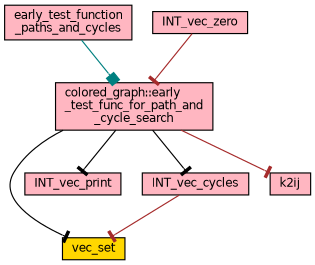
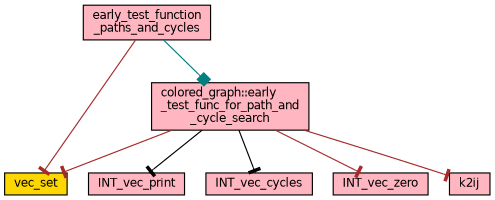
(174, 56) -> (315, 150)
(10, 183) -> (120, 150)
(147, 215) -> (91, 104)
